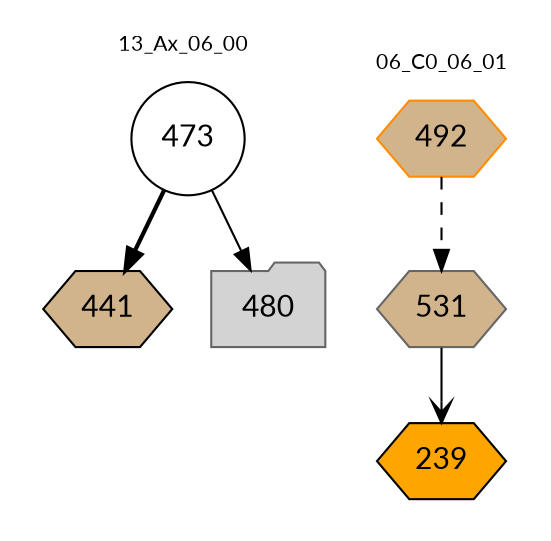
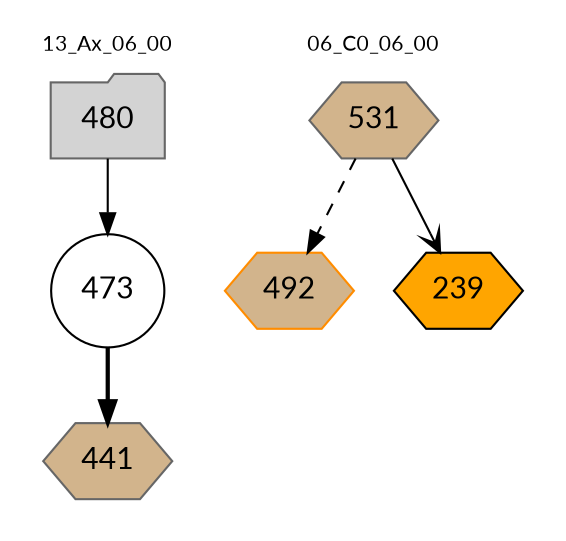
(443, 64) -> (374, 45)
(442, 213) -> (336, 196)
(227, 221) -> (108, 186)
(108, 309) -> (108, 461)
